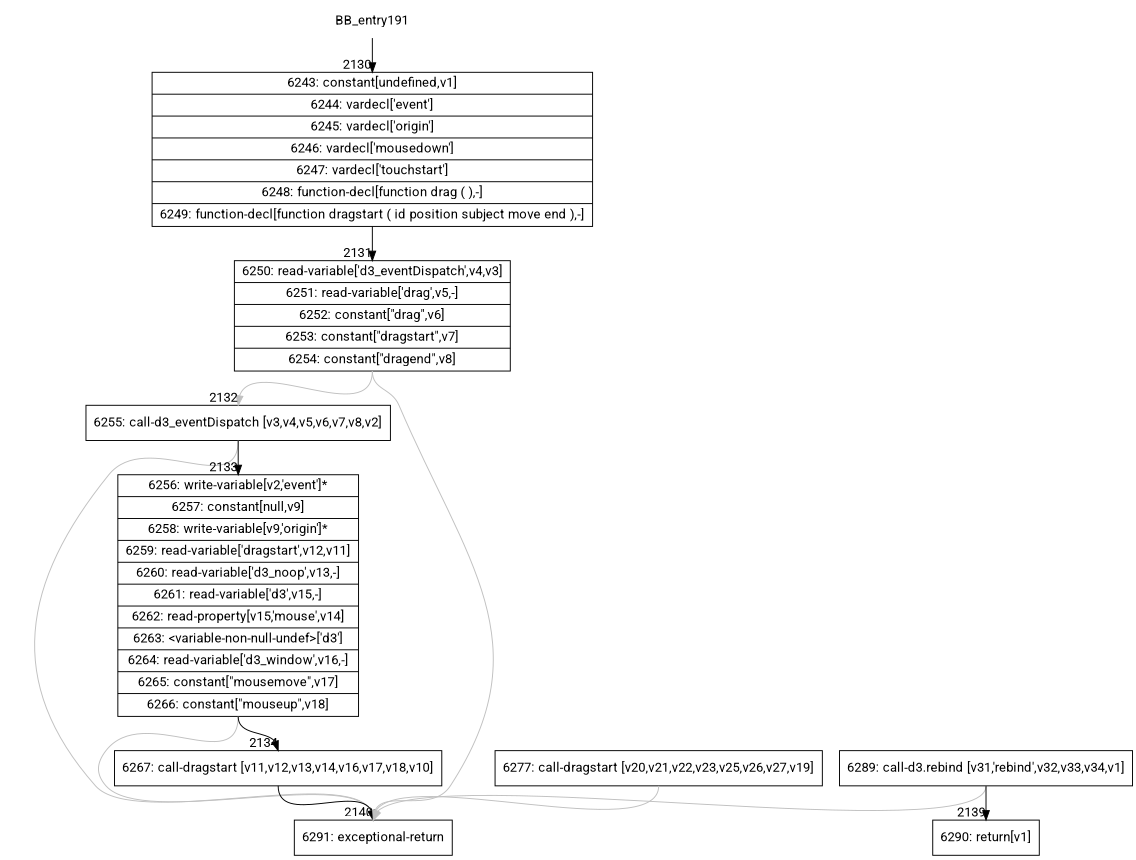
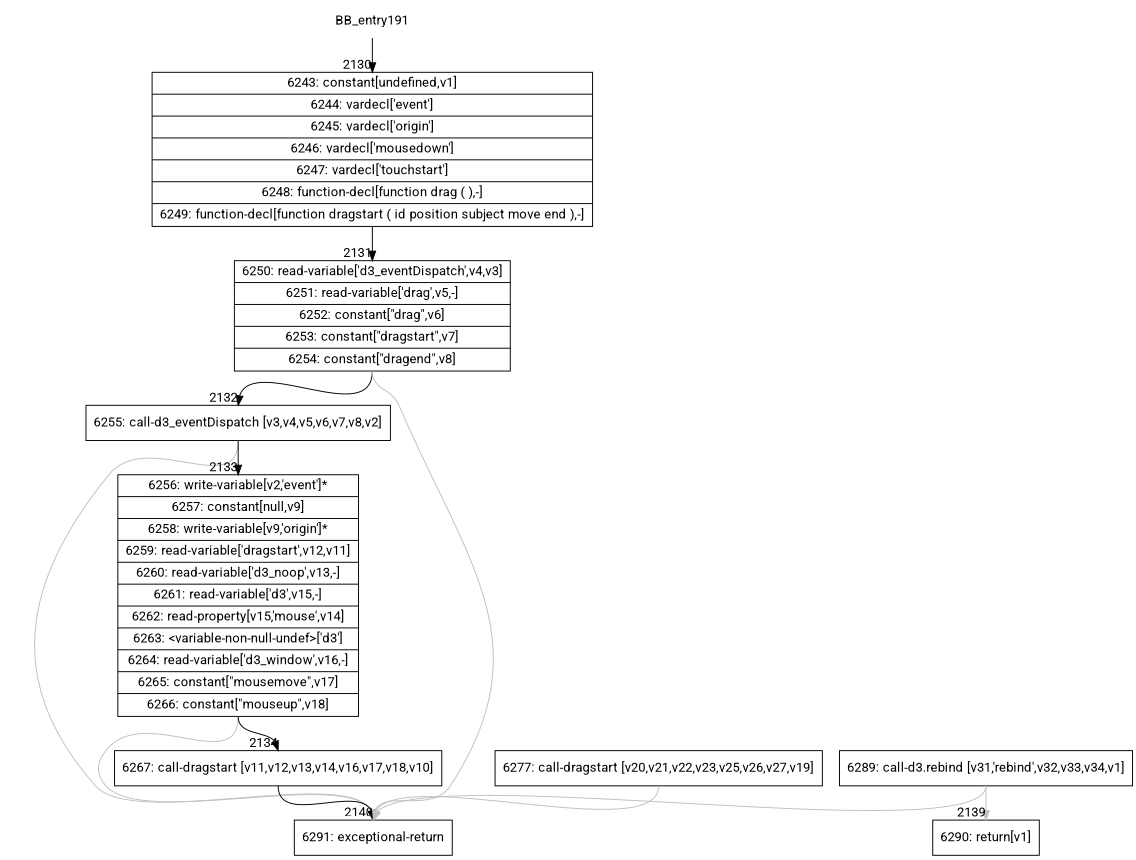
(310, 389) -> (310, 389)
(986, 798) -> (986, 798)
